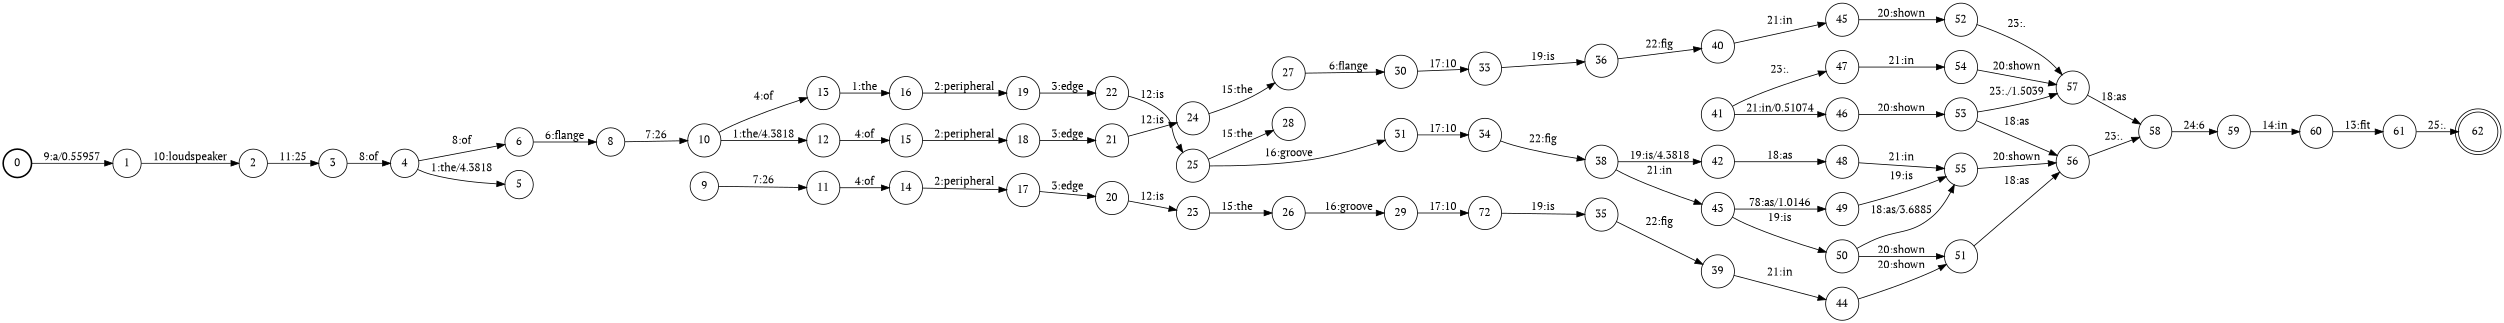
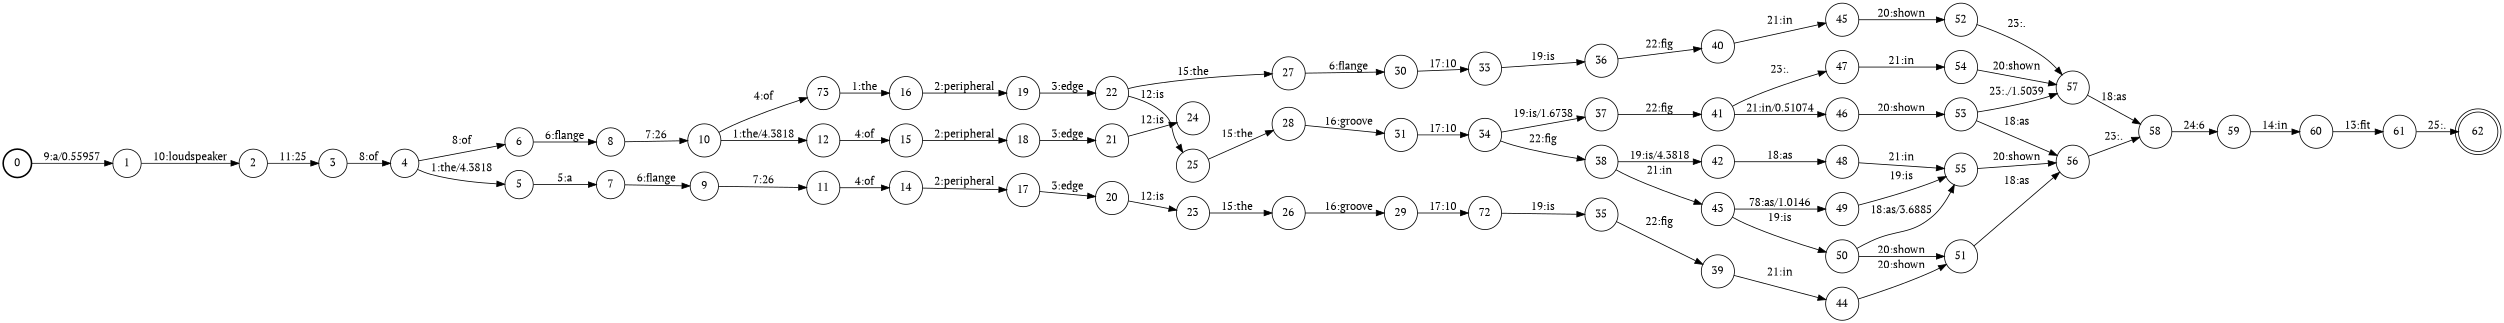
(823, 93) -> (823, 93)
(1239, 102) -> (1196, 79)
none -> (1601, 114)
(1295, 162) -> (1341, 129)
none -> (611, 185)
